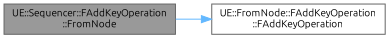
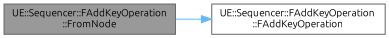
(298, 19) -> (298, 19)
